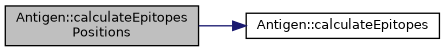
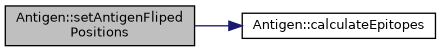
(102, 26) -> (100, 26)
